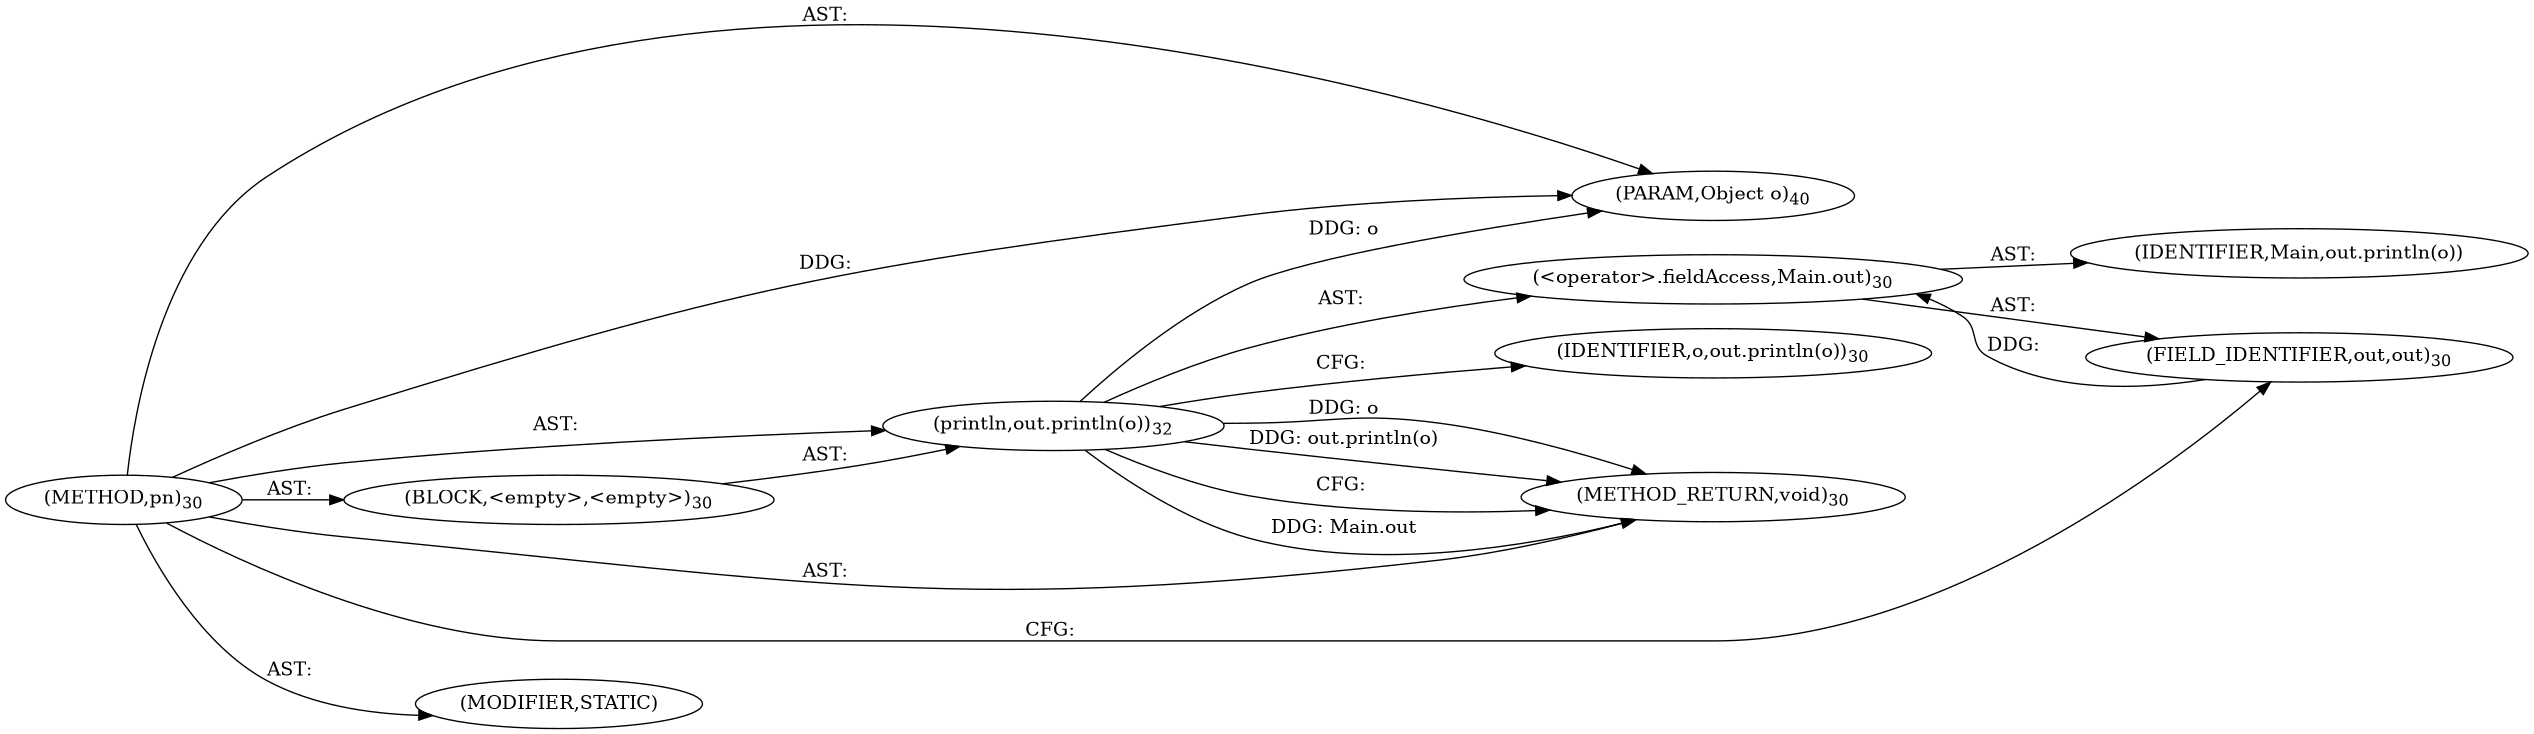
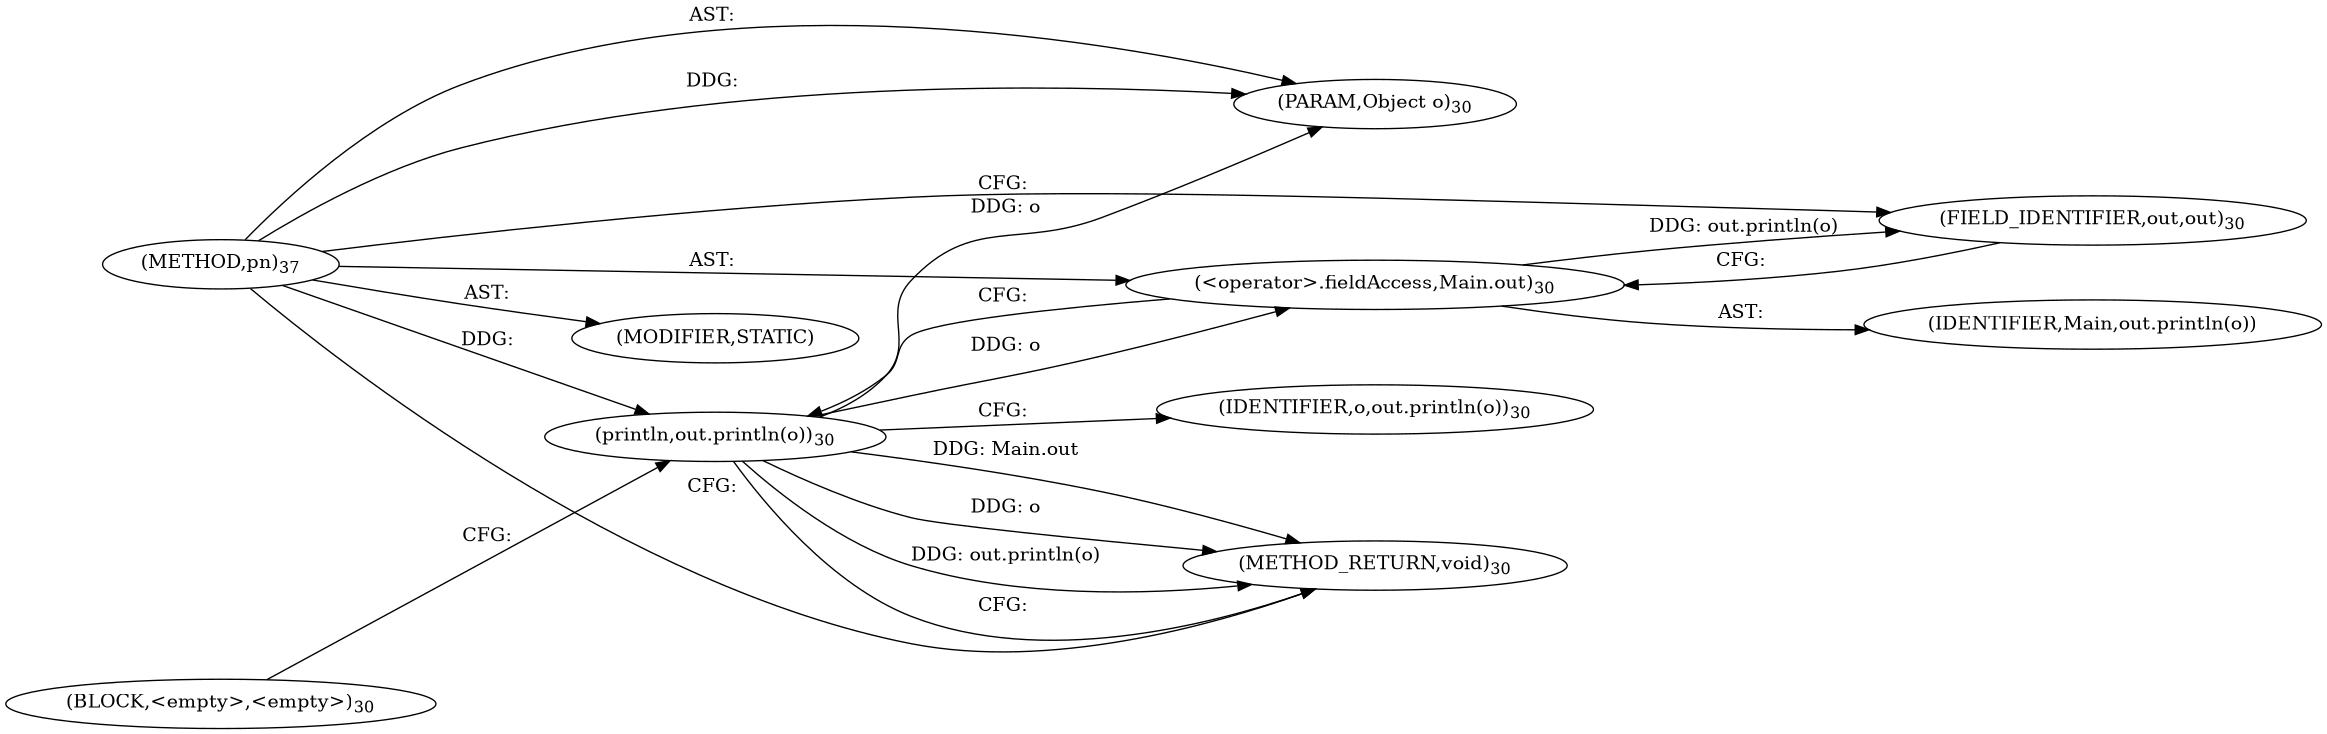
(1800, 194) -> (1462, 102)
(1344, 299) -> (1006, 346)
(2017, 306) -> (1744, 227)
none -> (979, 319)
(2017, 346) -> (1744, 261)
(1163, 424) -> (825, 435)
(559, 425) -> (490, 340)
(828, 455) -> (490, 536)
(193, 498) -> (290, 262)
(286, 500) -> (727, 273)
(828, 572) -> (715, 487)
